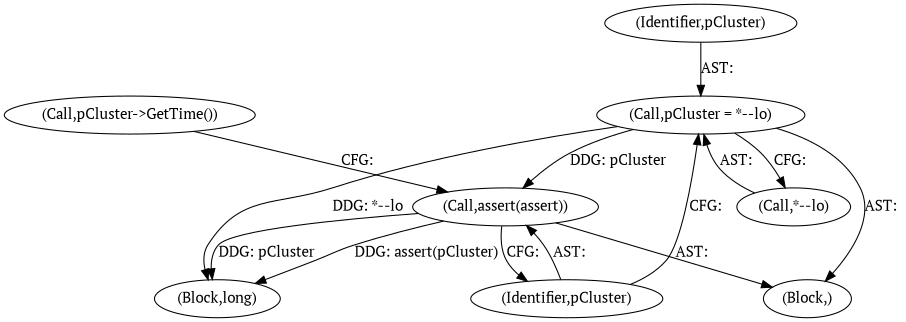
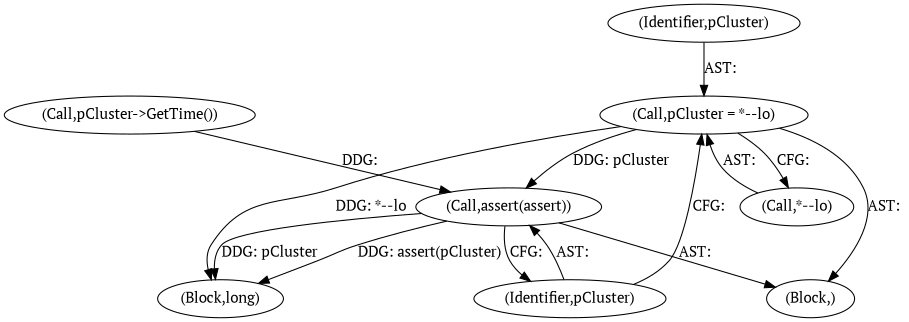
(359, 161) -> (362, 161)
